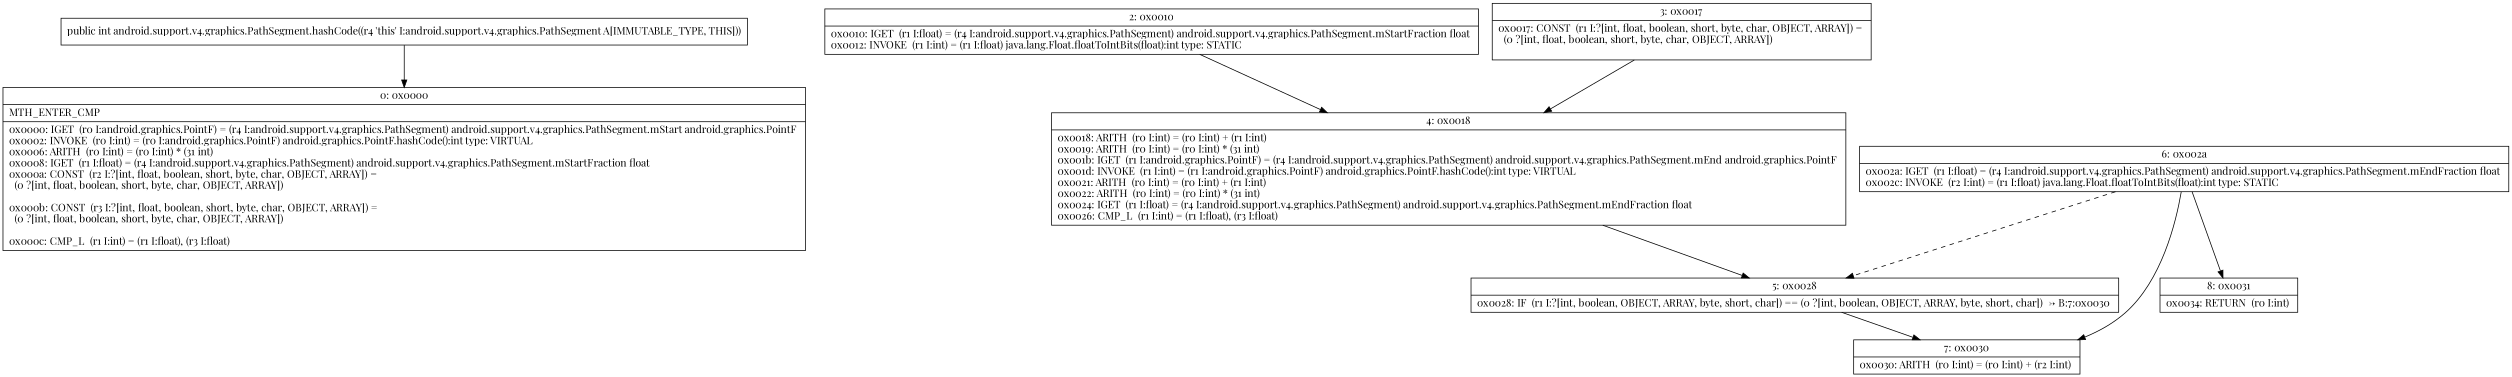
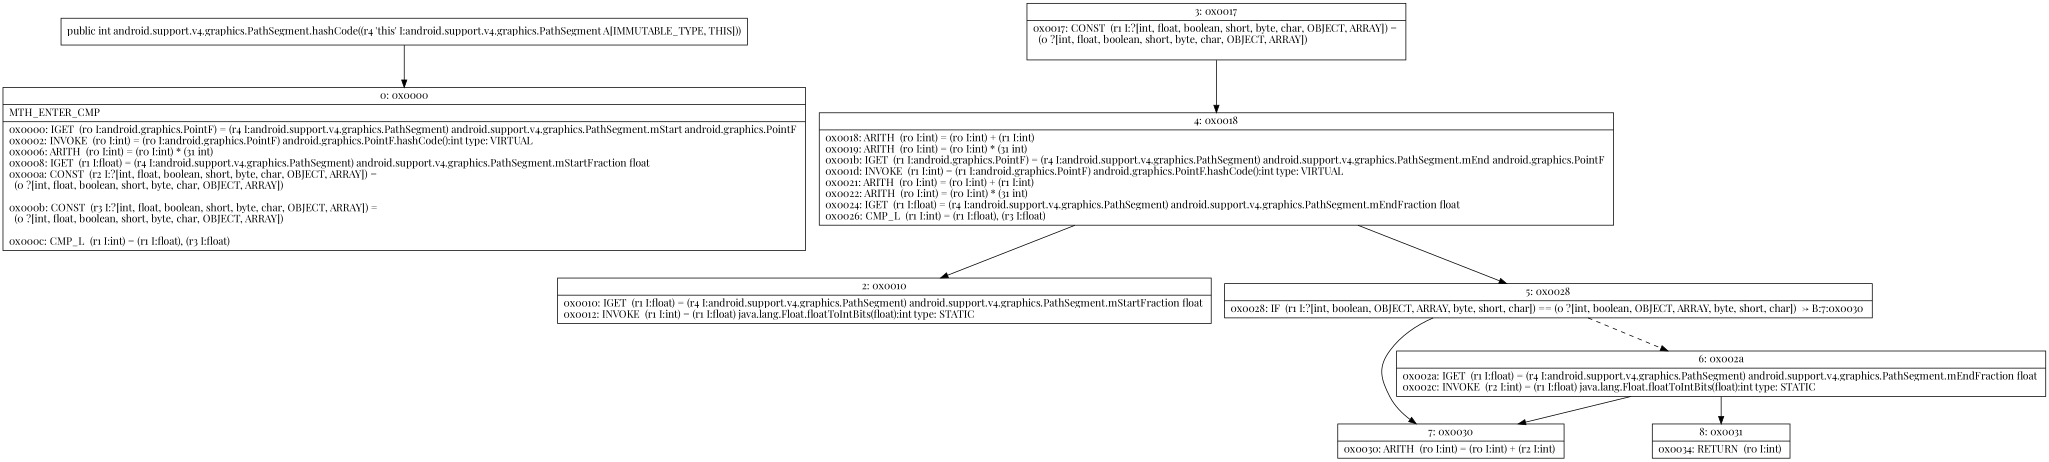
(1260, 82) -> (1011, 250)
(1984, 234) -> (1624, 333)
